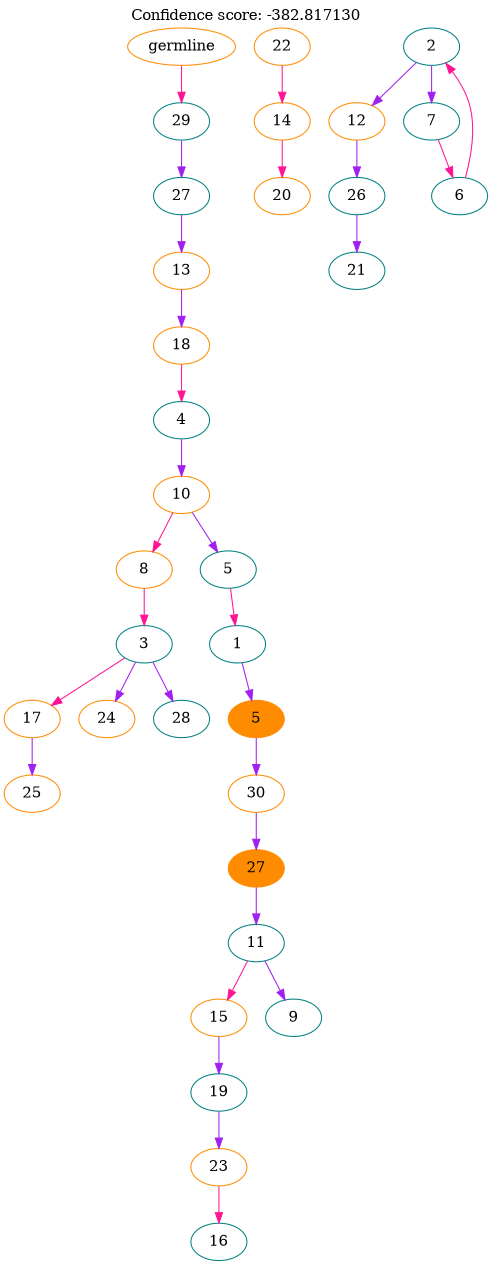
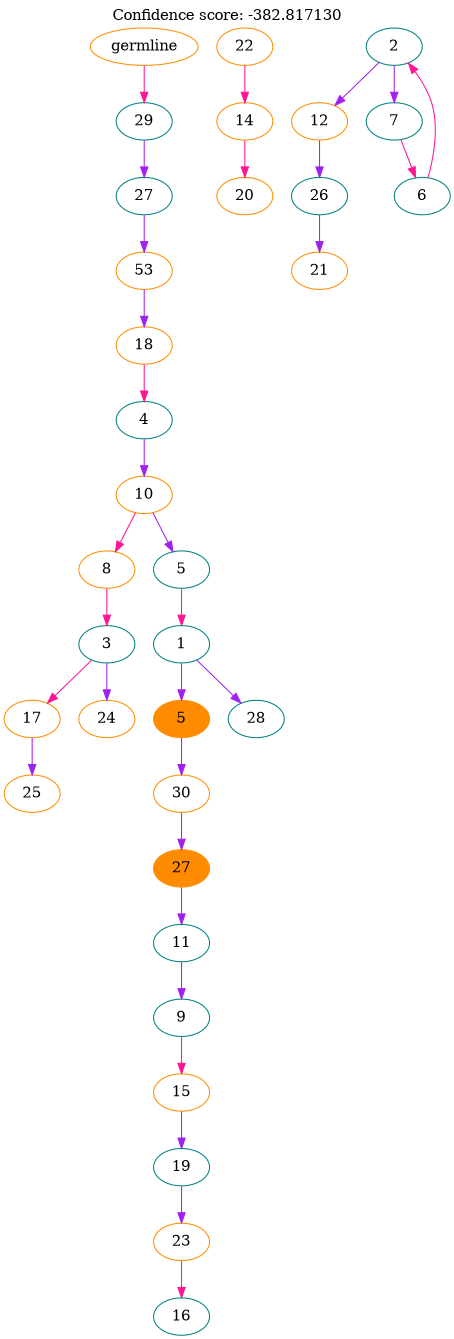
(182, 271) -> (144, 271)
(357, 271) -> (320, 271)
(160, 677) -> (215, 678)
(240, 976) -> (182, 1050)
